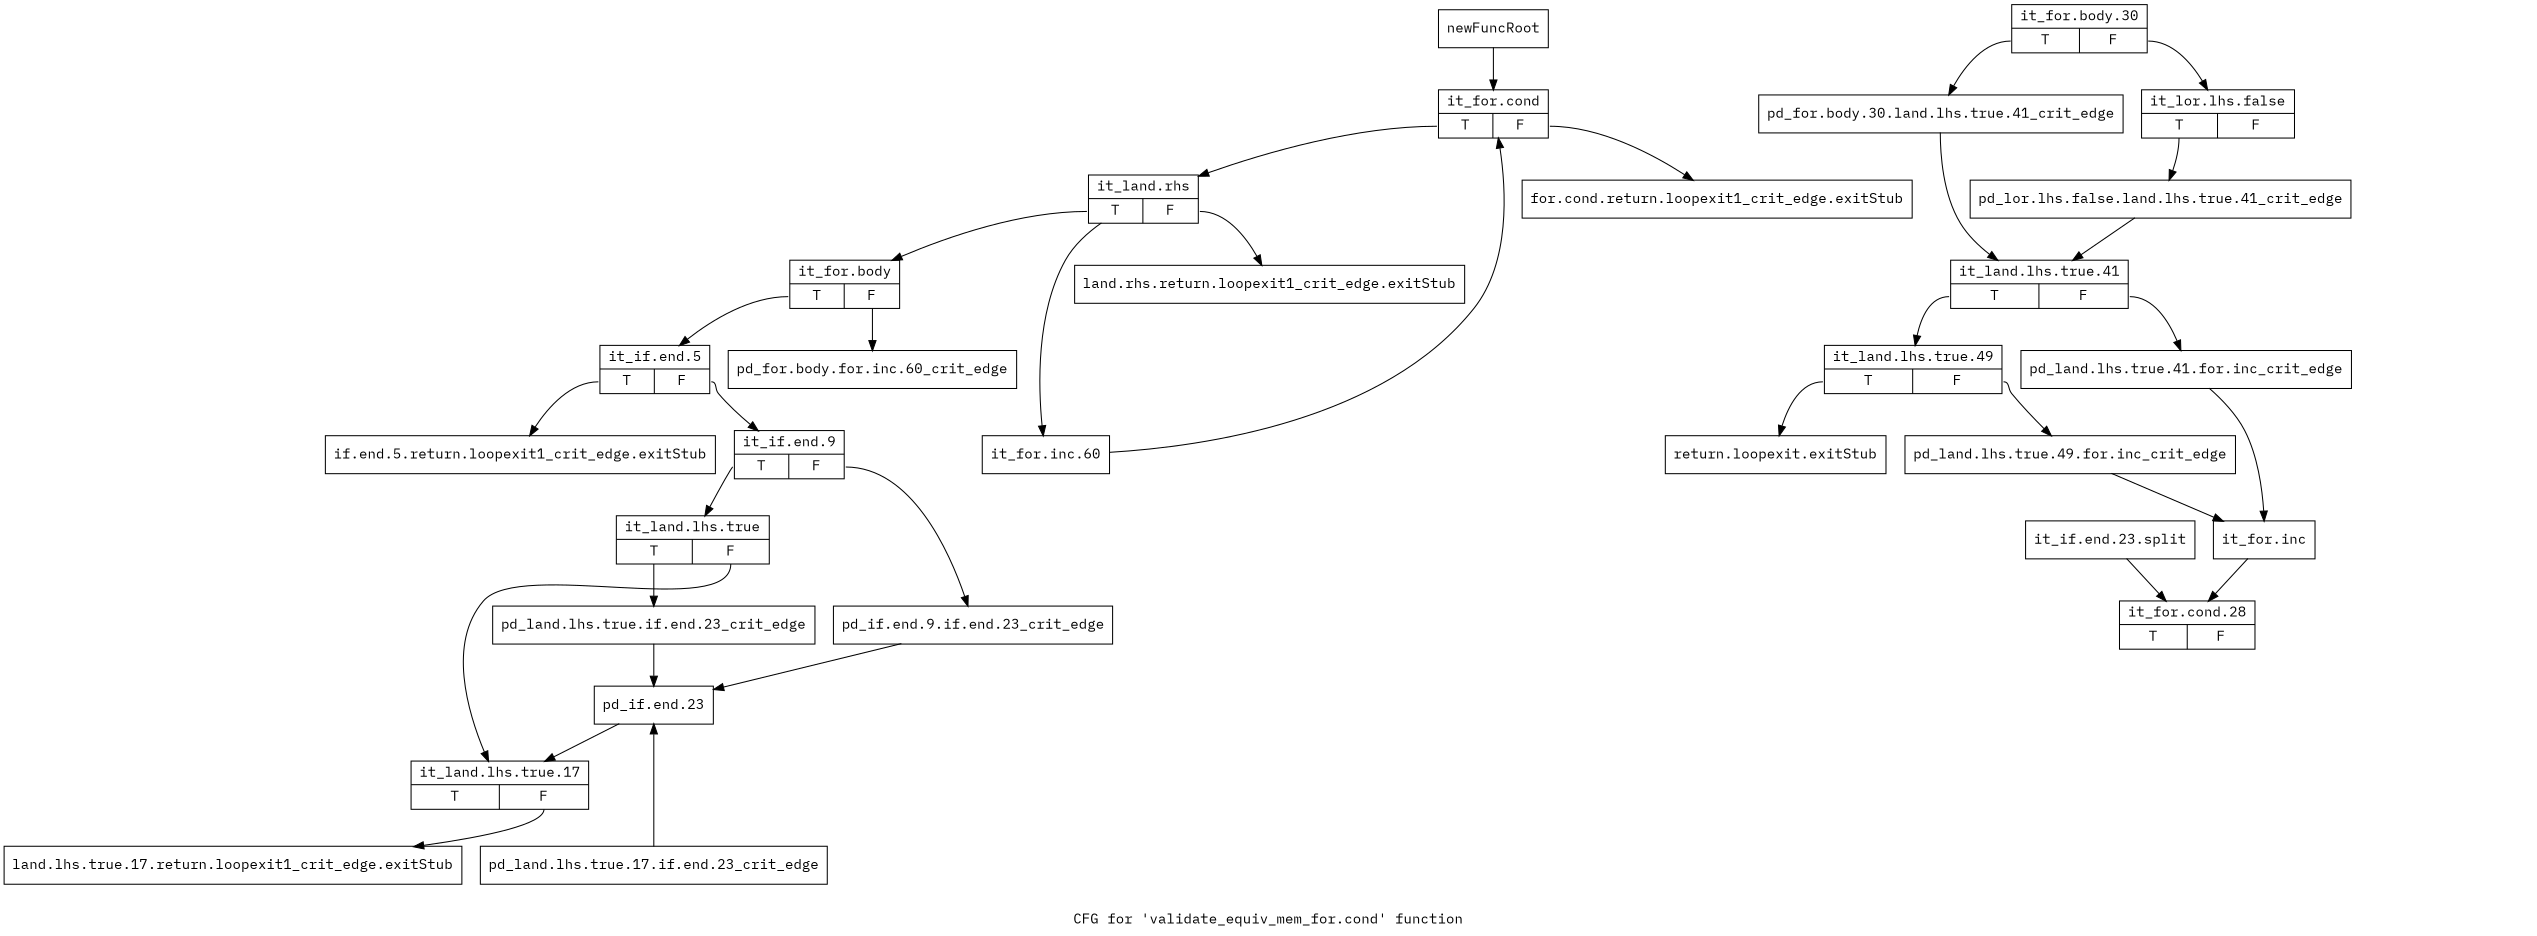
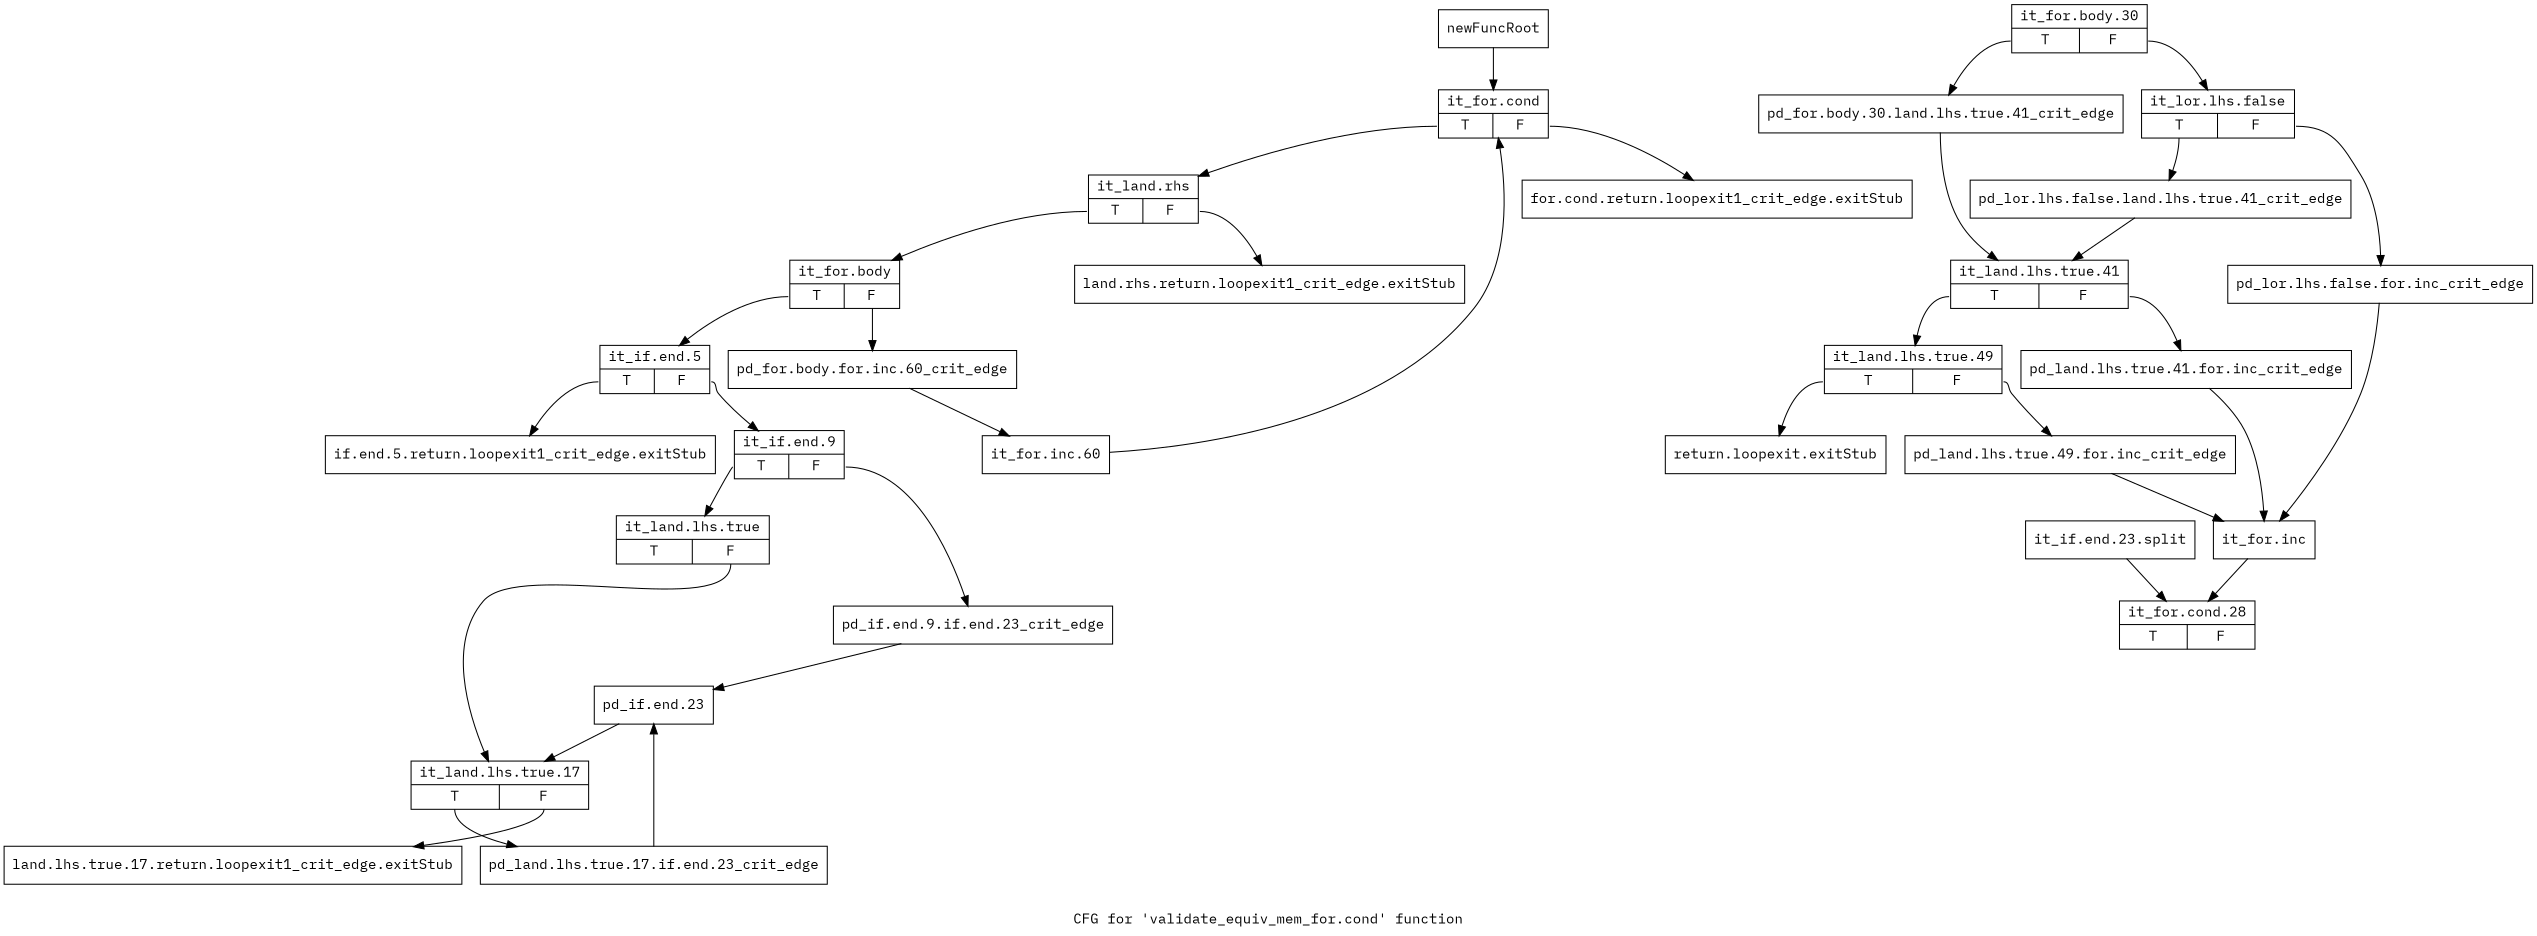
none -> (2380, 284)
(1046, 315) -> (955, 410)
(654, 625) -> none
none -> (472, 830)
